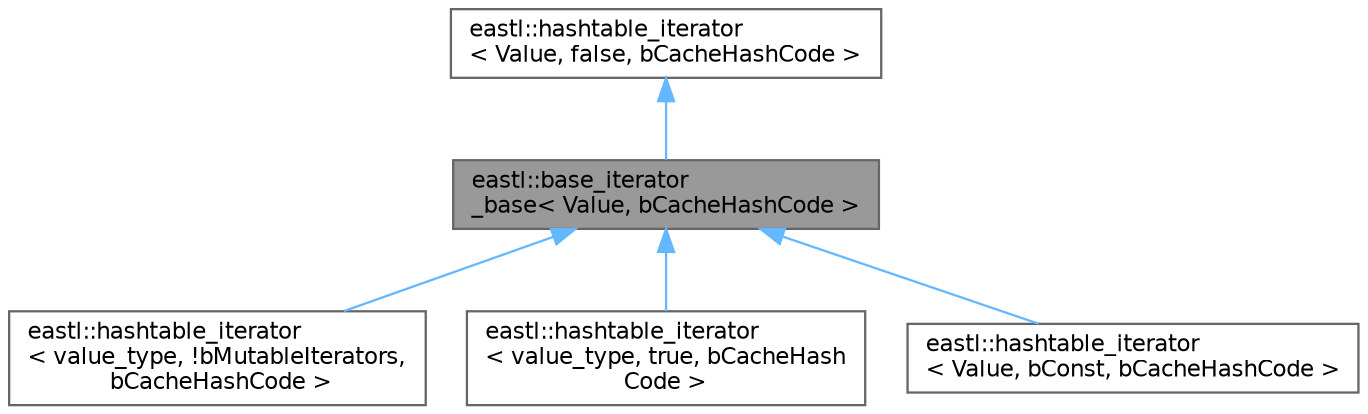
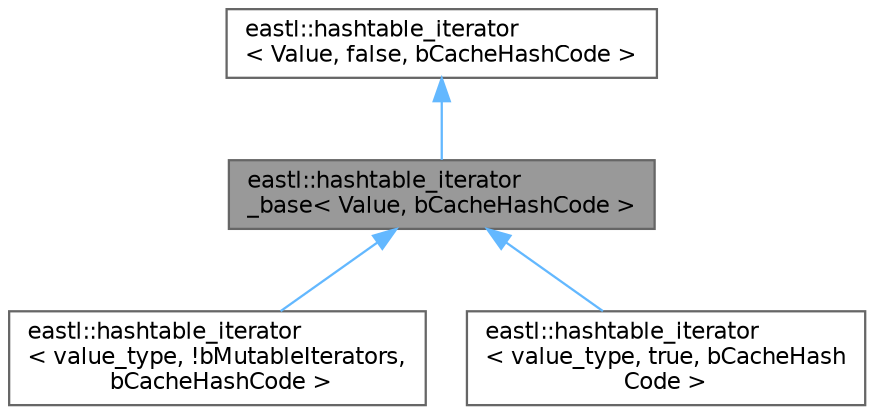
(666, 195) -> (442, 195)
(1133, 358) -> none
